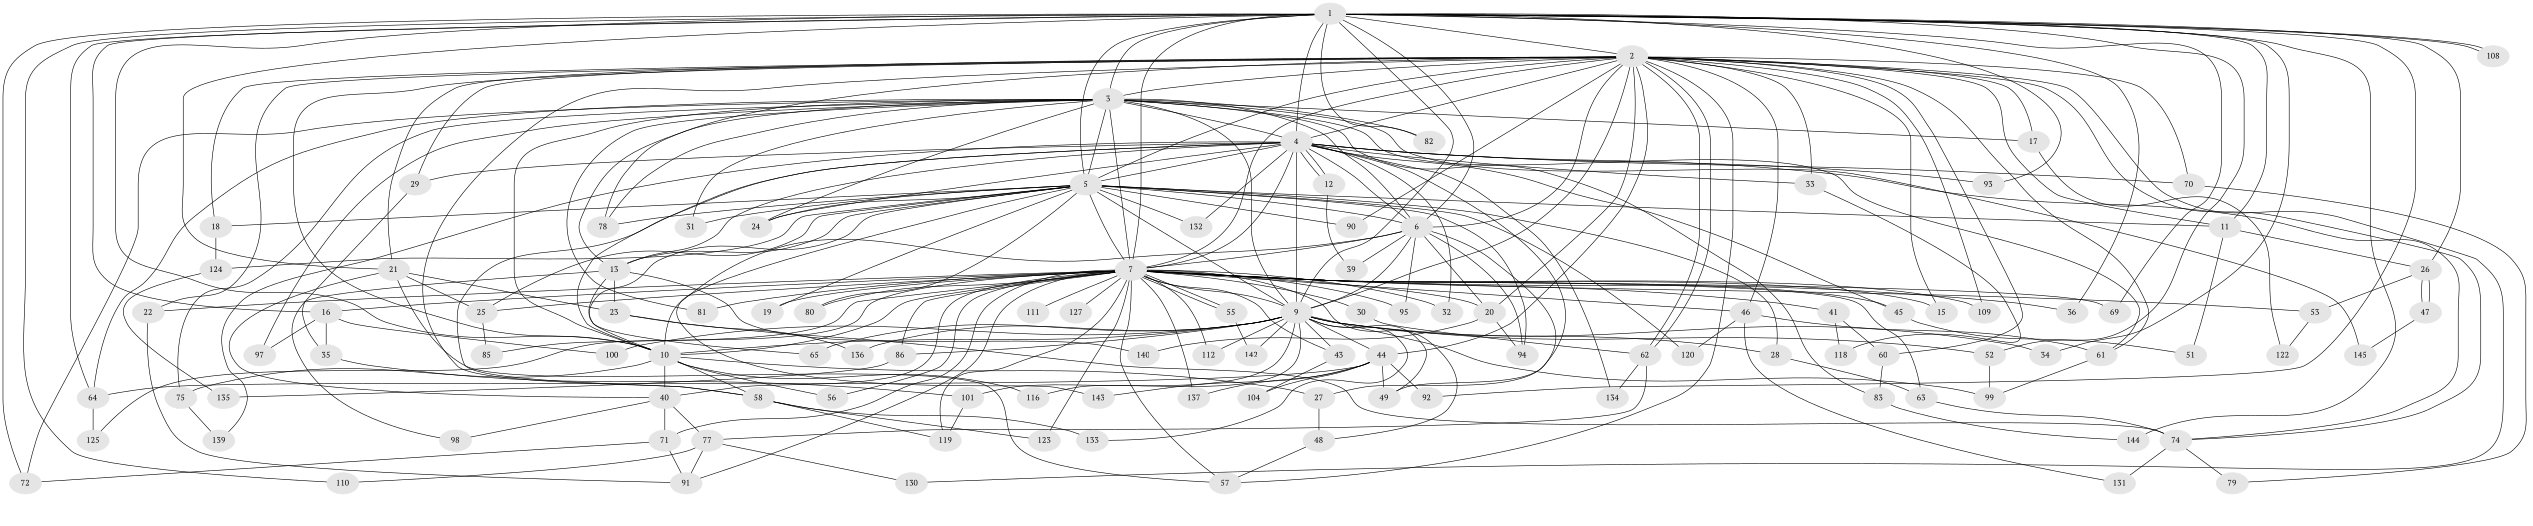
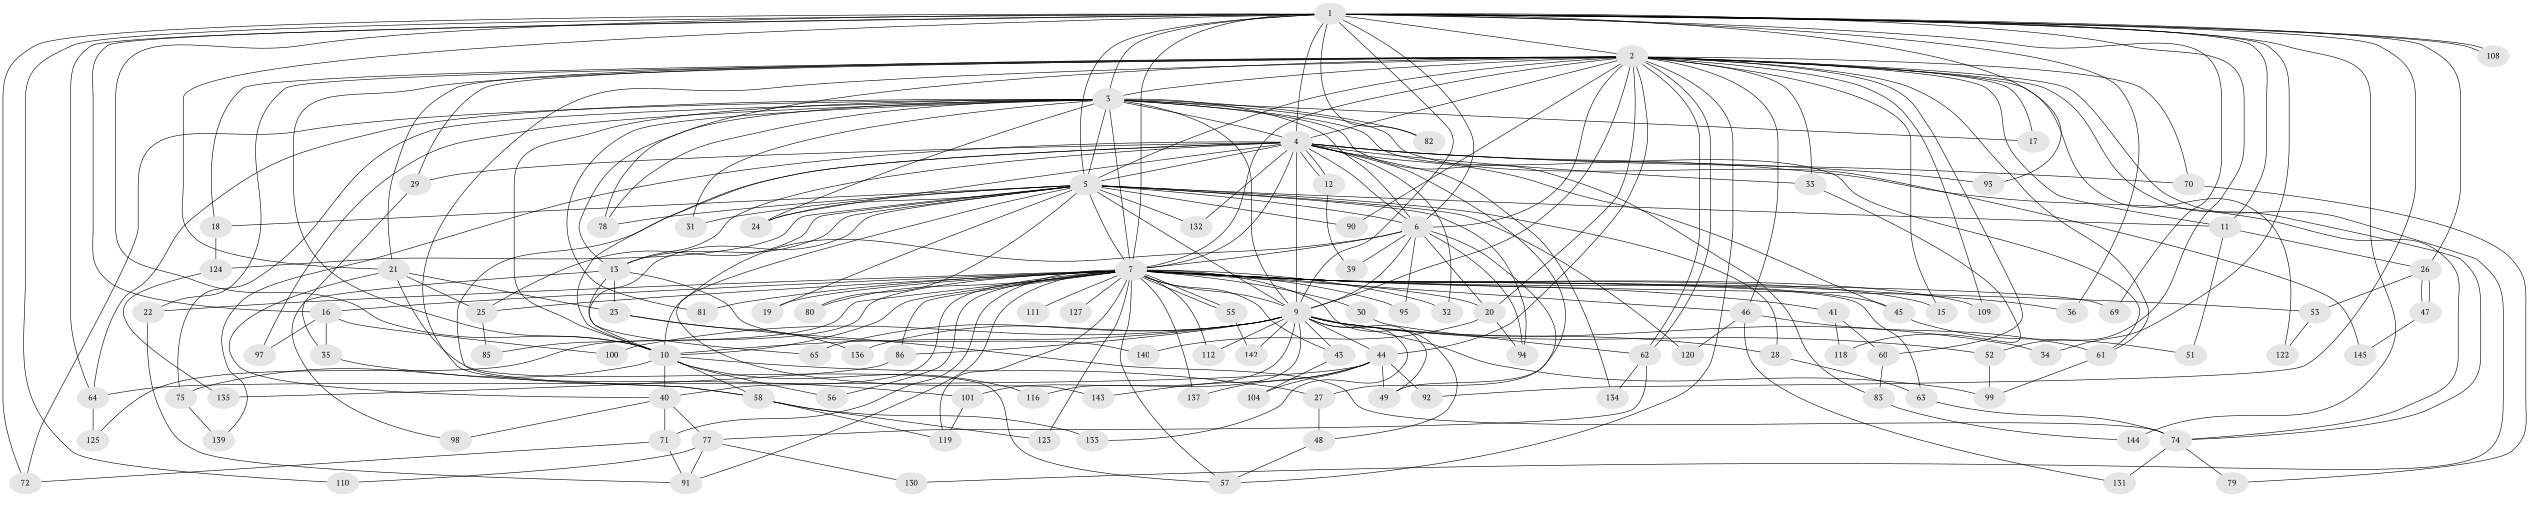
(2202, 197) -> (2065, 144)
